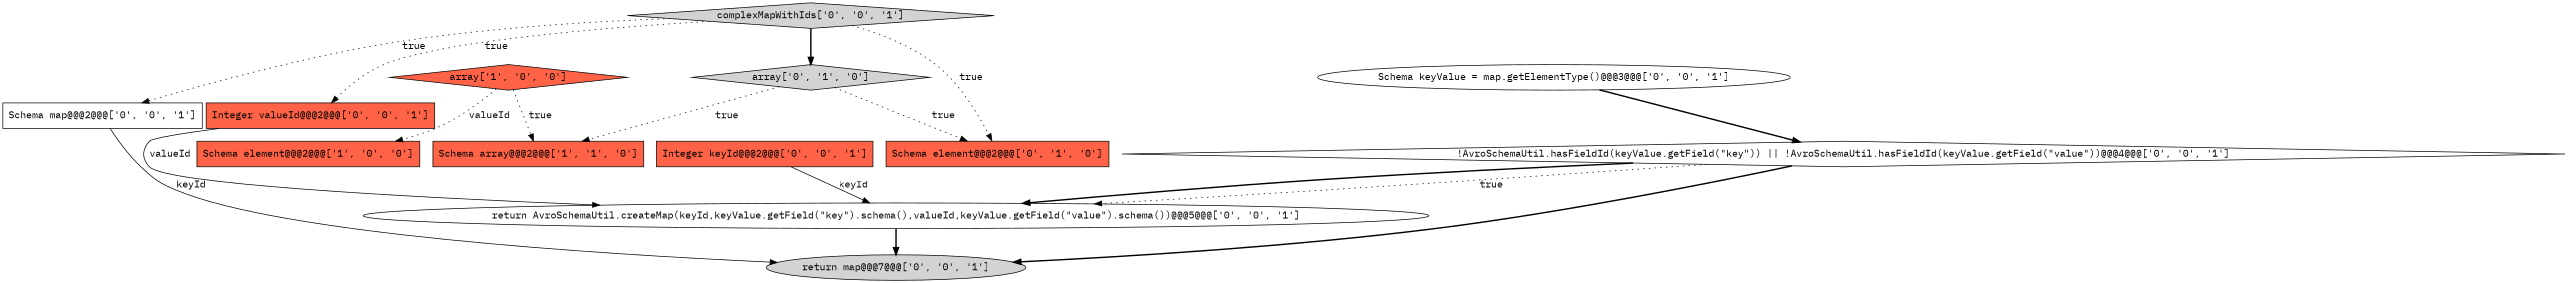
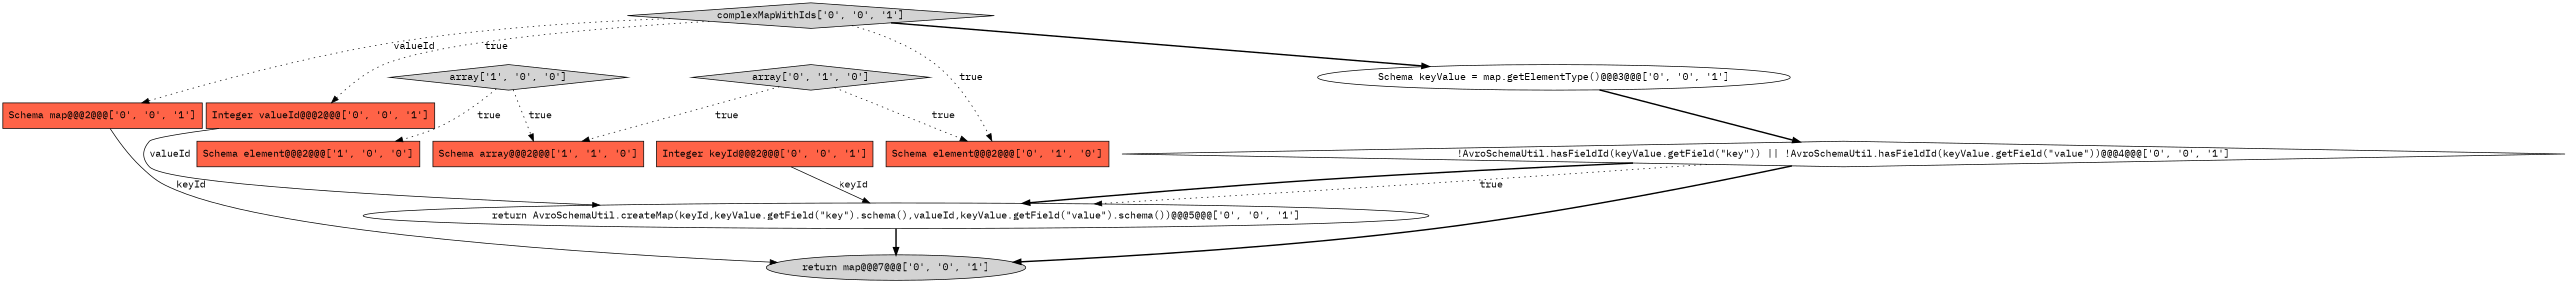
(811, 43) -> (1156, 44)
(414, 46) -> (414, 46)
(509, 77) -> (509, 77)
(103, 116) -> (103, 116)
(489, 116) -> (489, 116)
